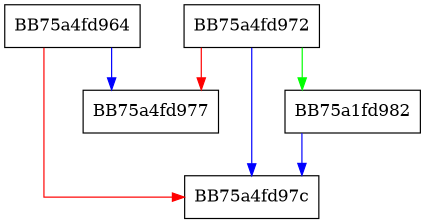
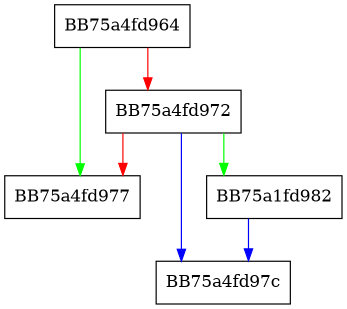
(112, 63) -> (80, 106)
(44, 187) -> (148, 63)
